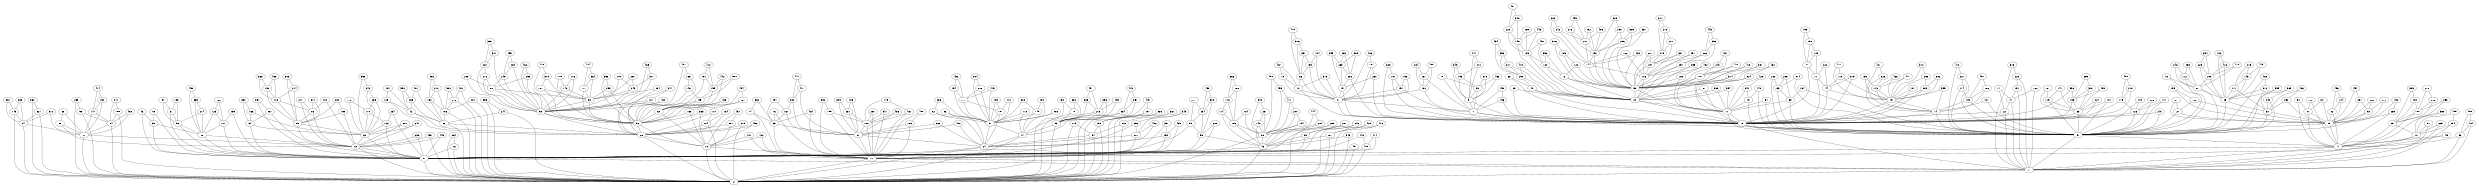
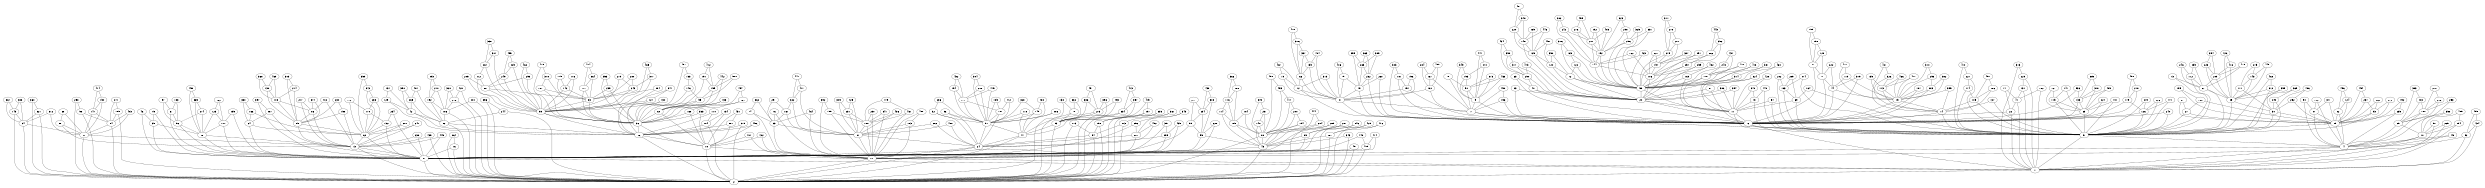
(1373, 71) -> (1352, 82)
